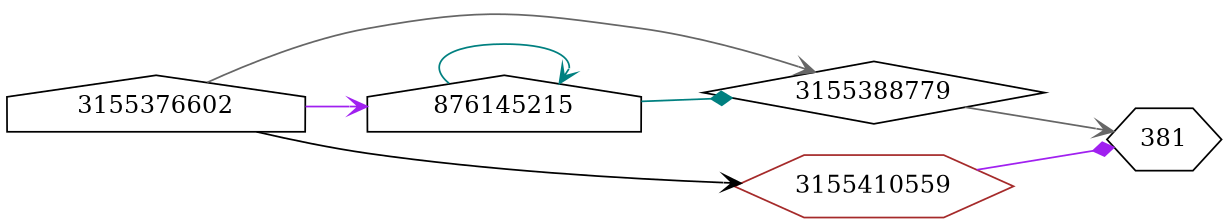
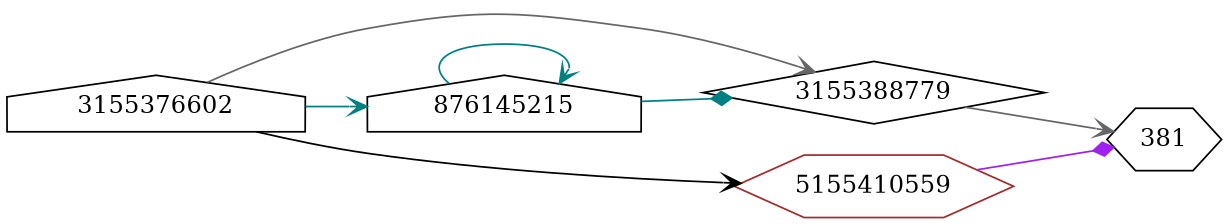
(328, 107) -> (328, 107)
(874, 186) -> (874, 186)
